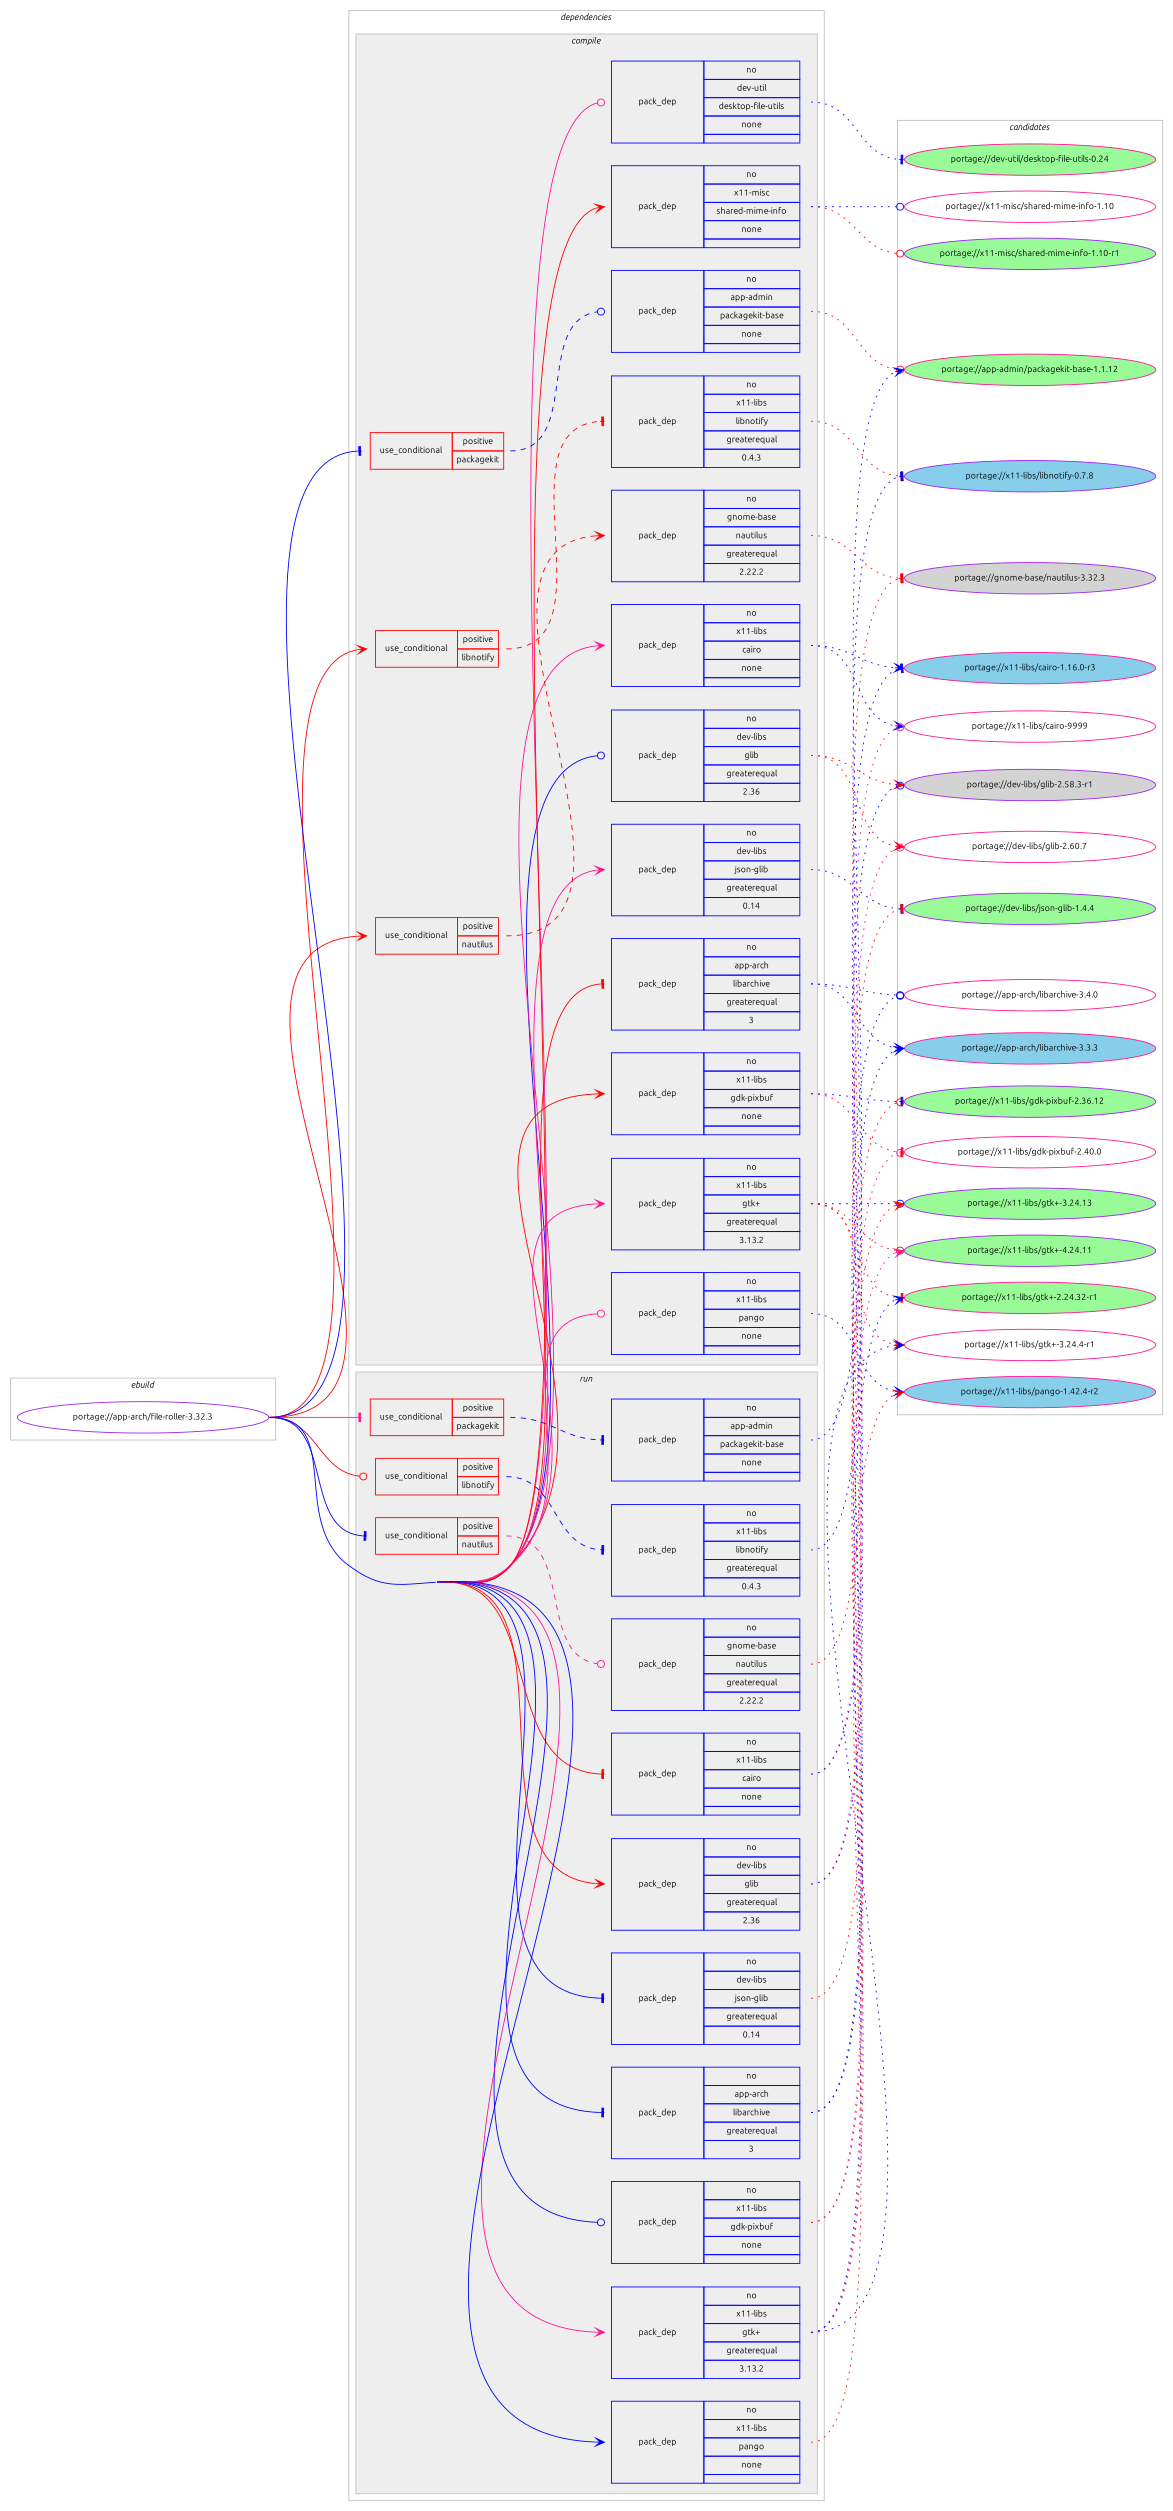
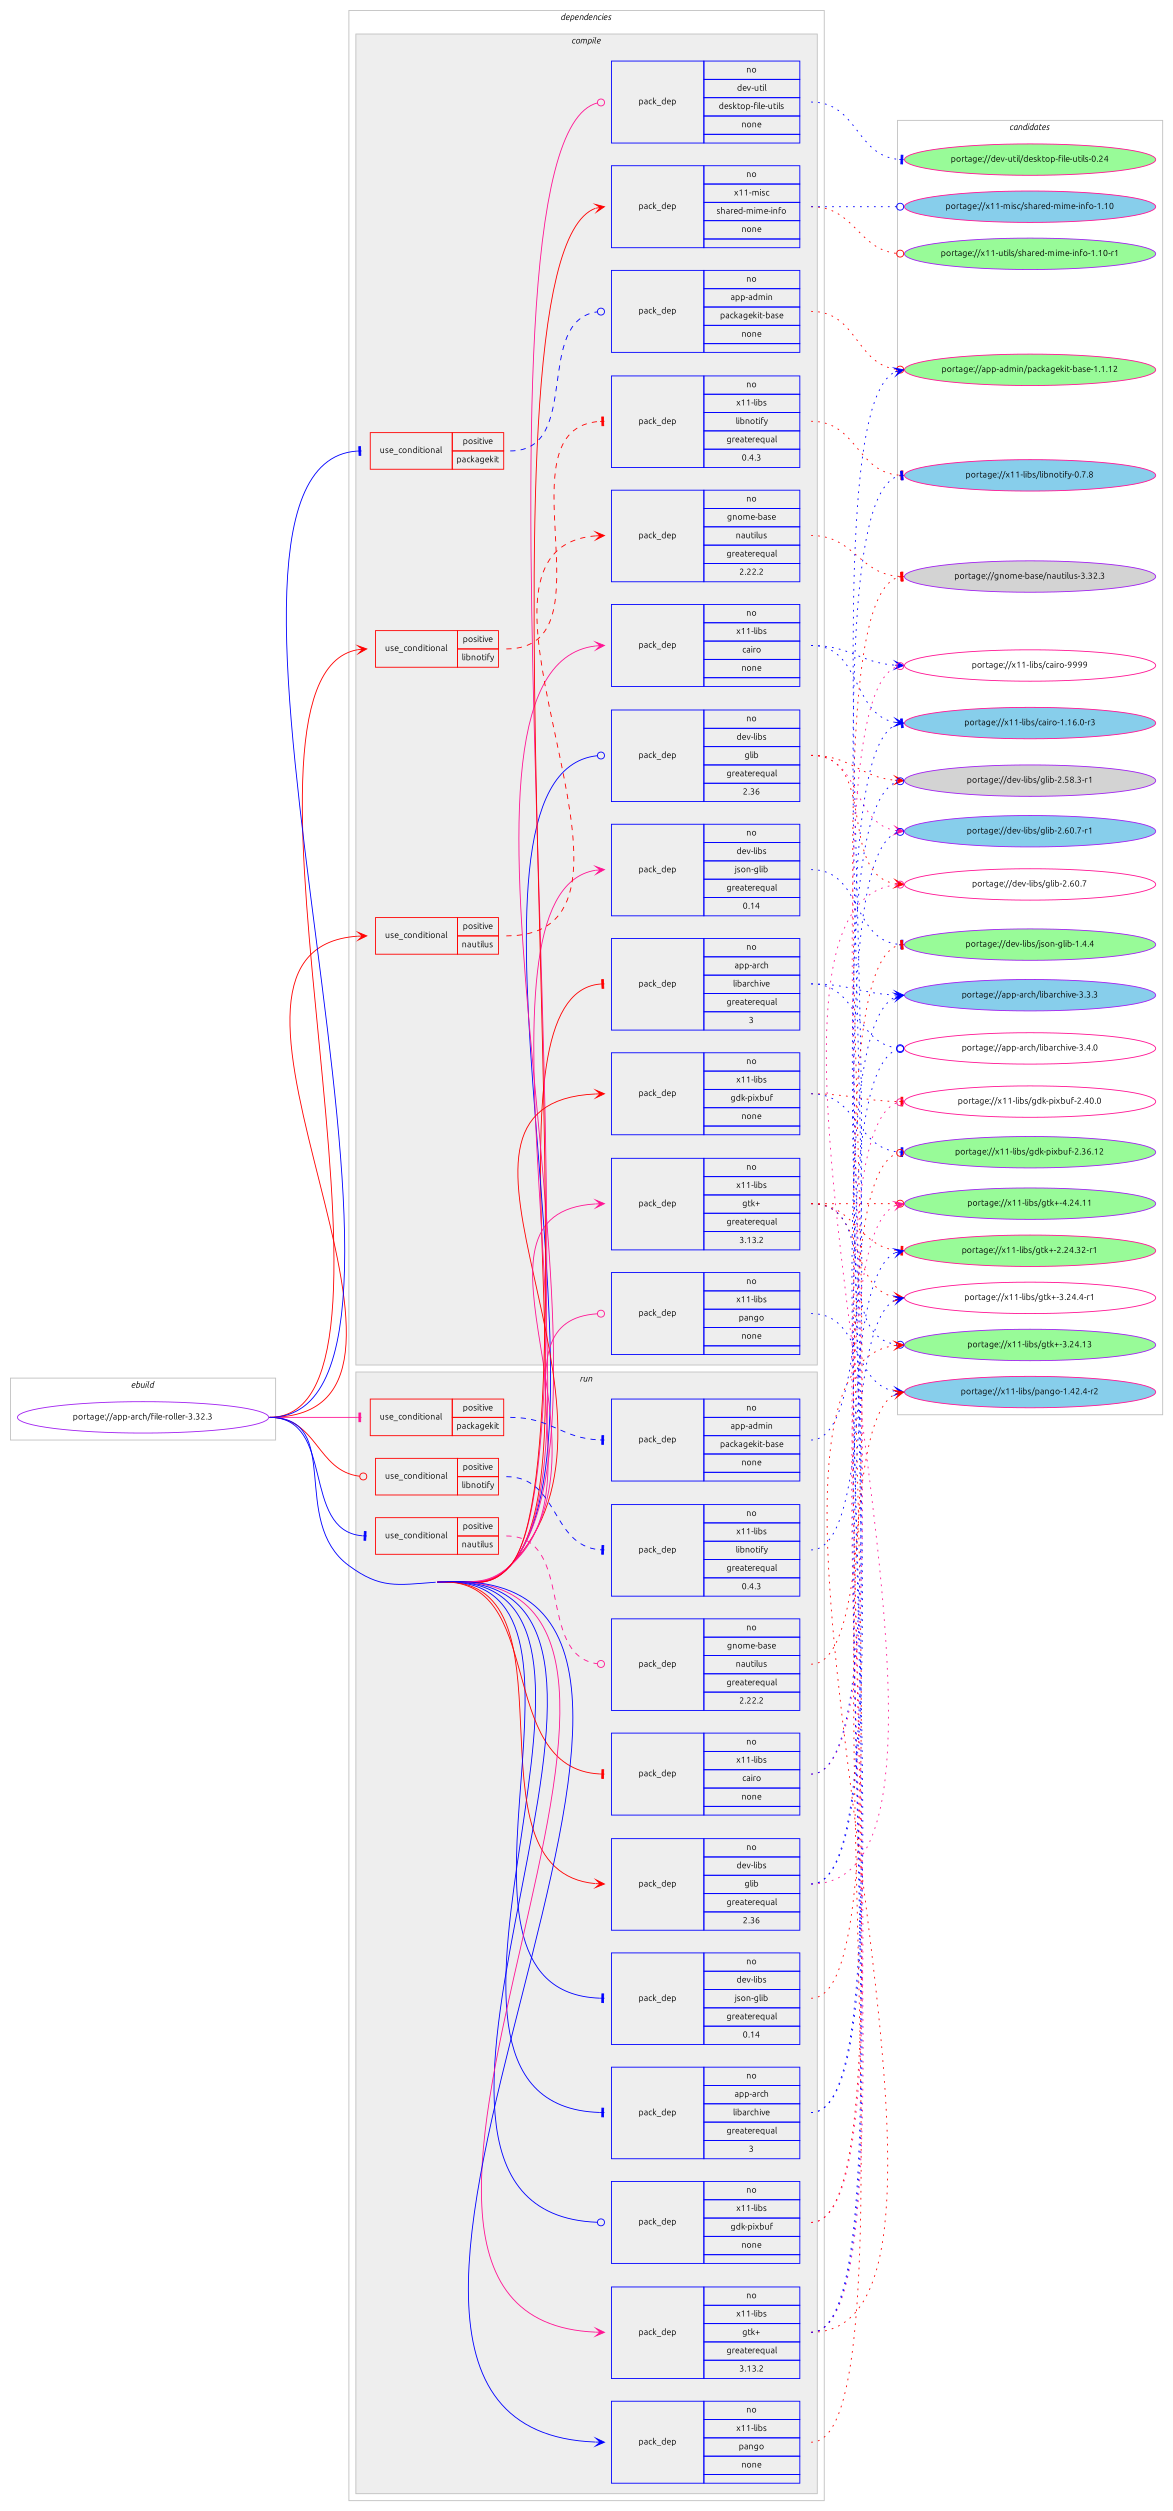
(1030, 207) -> (1030, 207)
(1030, 254) -> (1030, 254)
(1030, 476) -> (1030, 475)
none -> (1030, 831)
(1030, 1048) -> (1030, 995)
